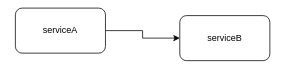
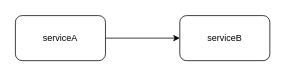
(60, 30) -> (60, 38)
